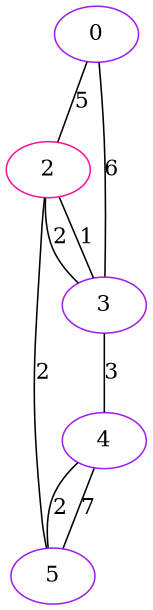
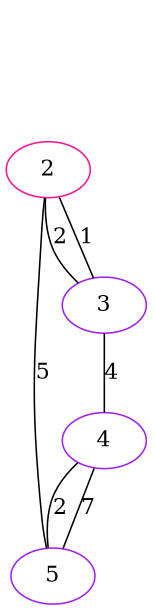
(97, 34) -> none
(44, 373) -> (44, 373)
(112, 373) -> (112, 373)
